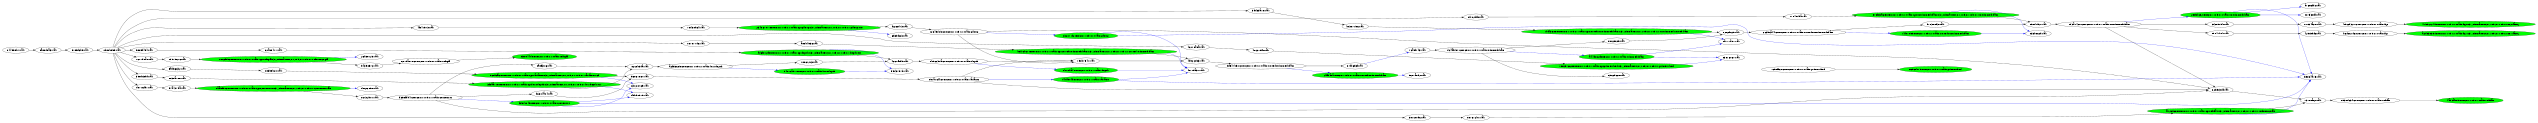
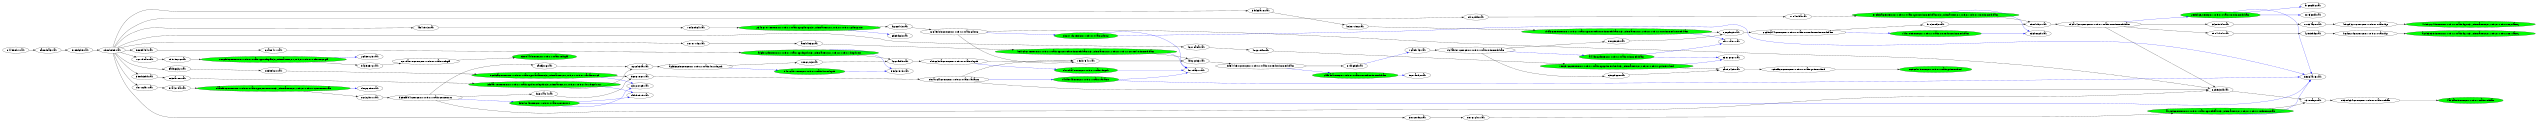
none -> (1731, 69)
